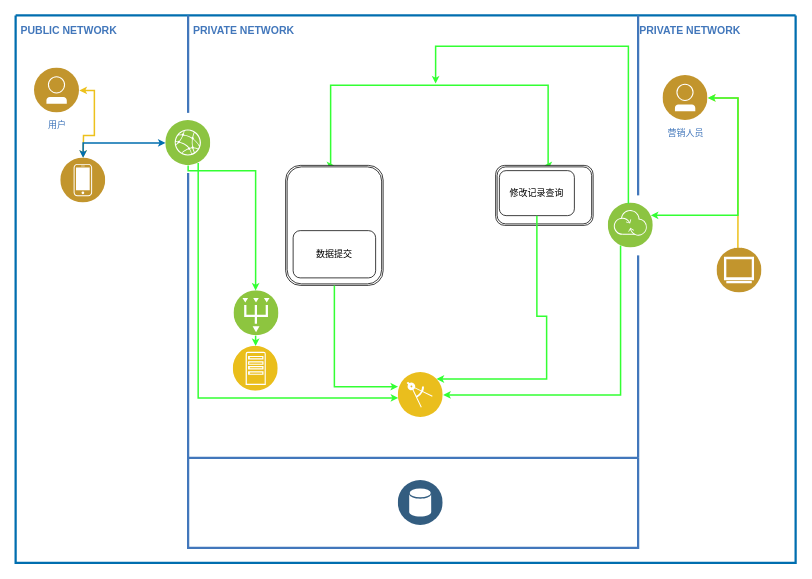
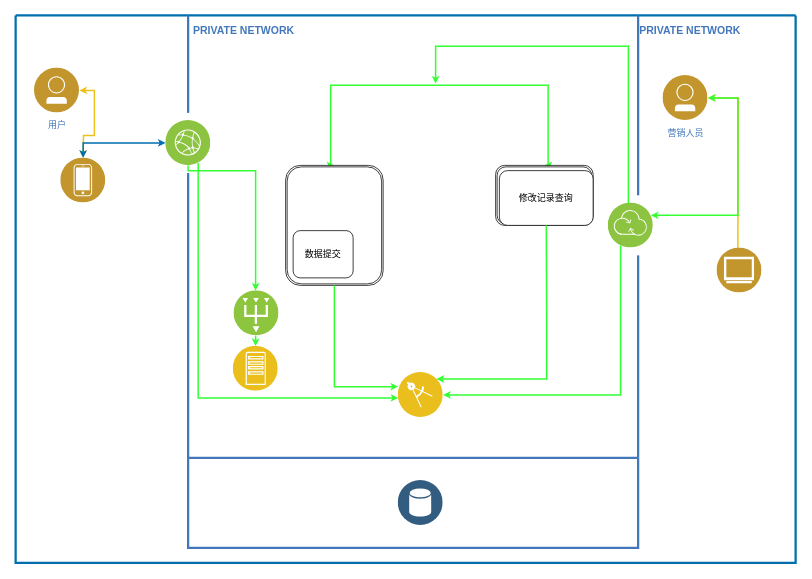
(72, 30) -> none
(537, 193) -> (546, 198)
(334, 254) -> (323, 254)
